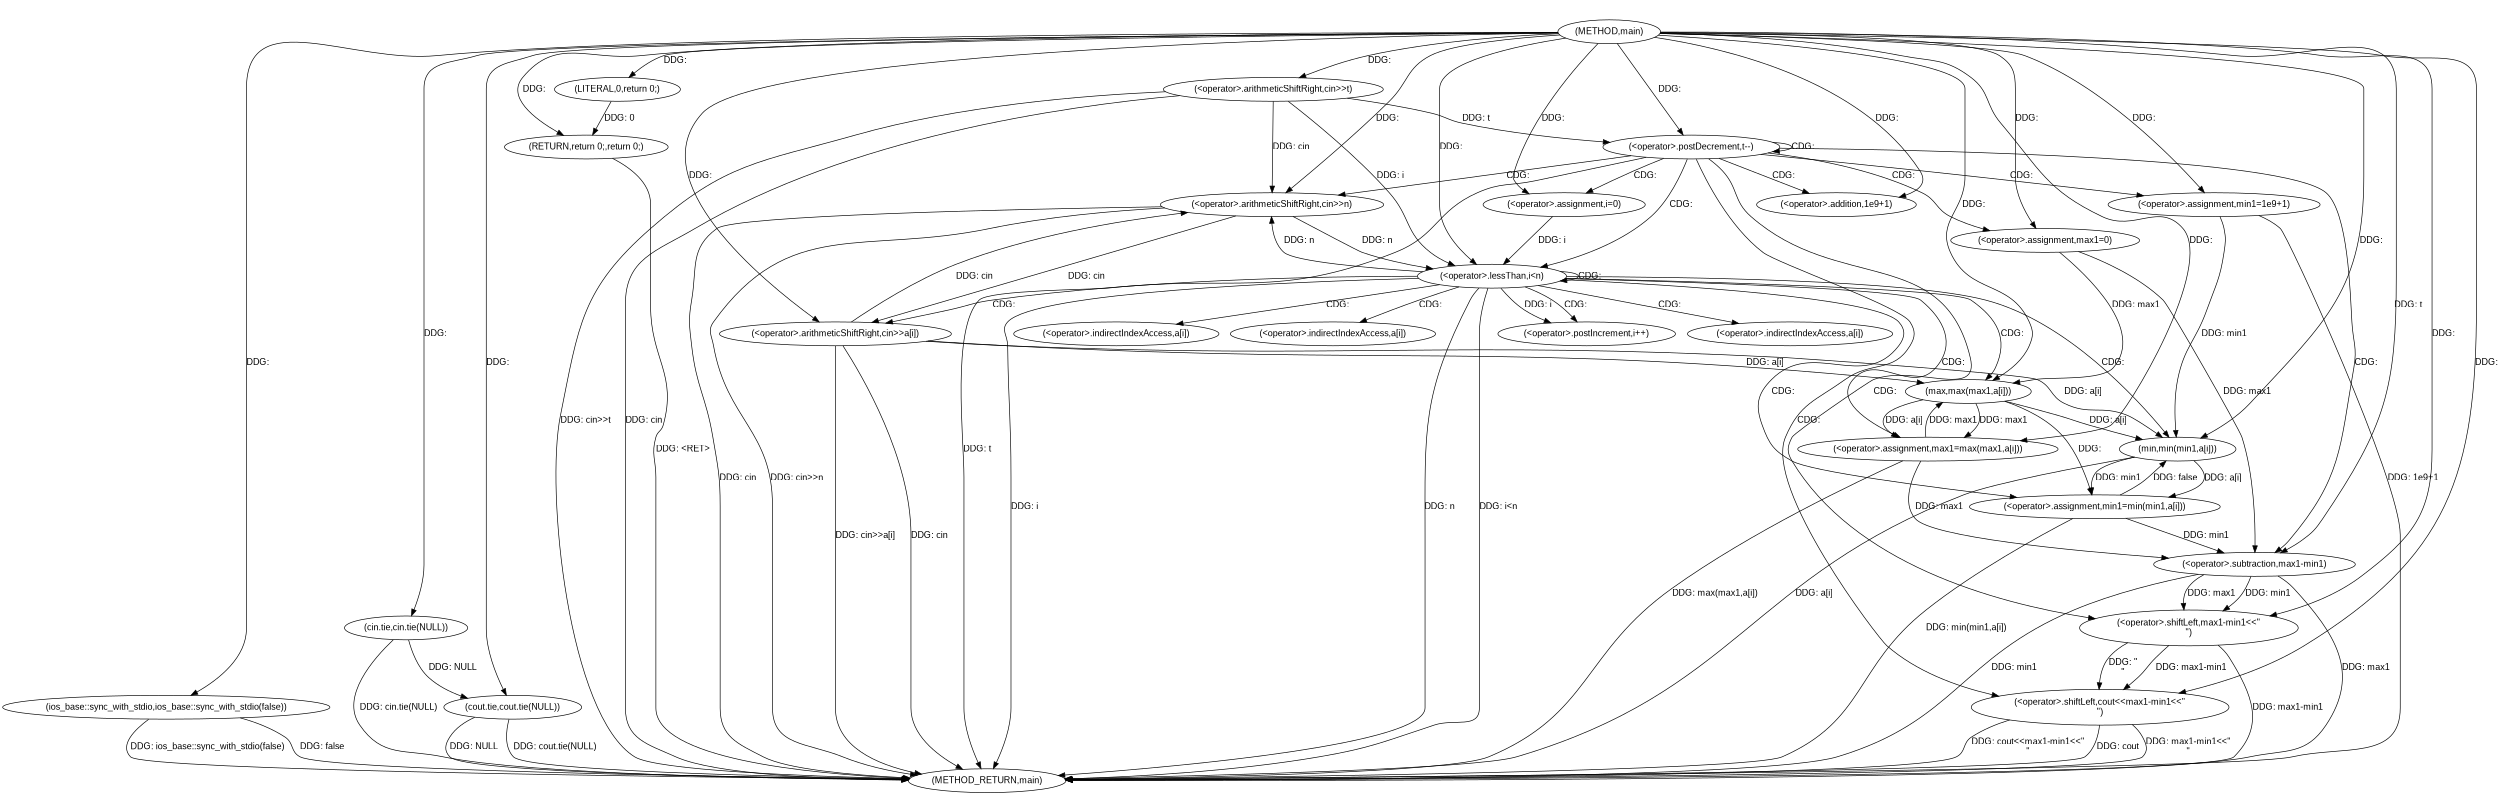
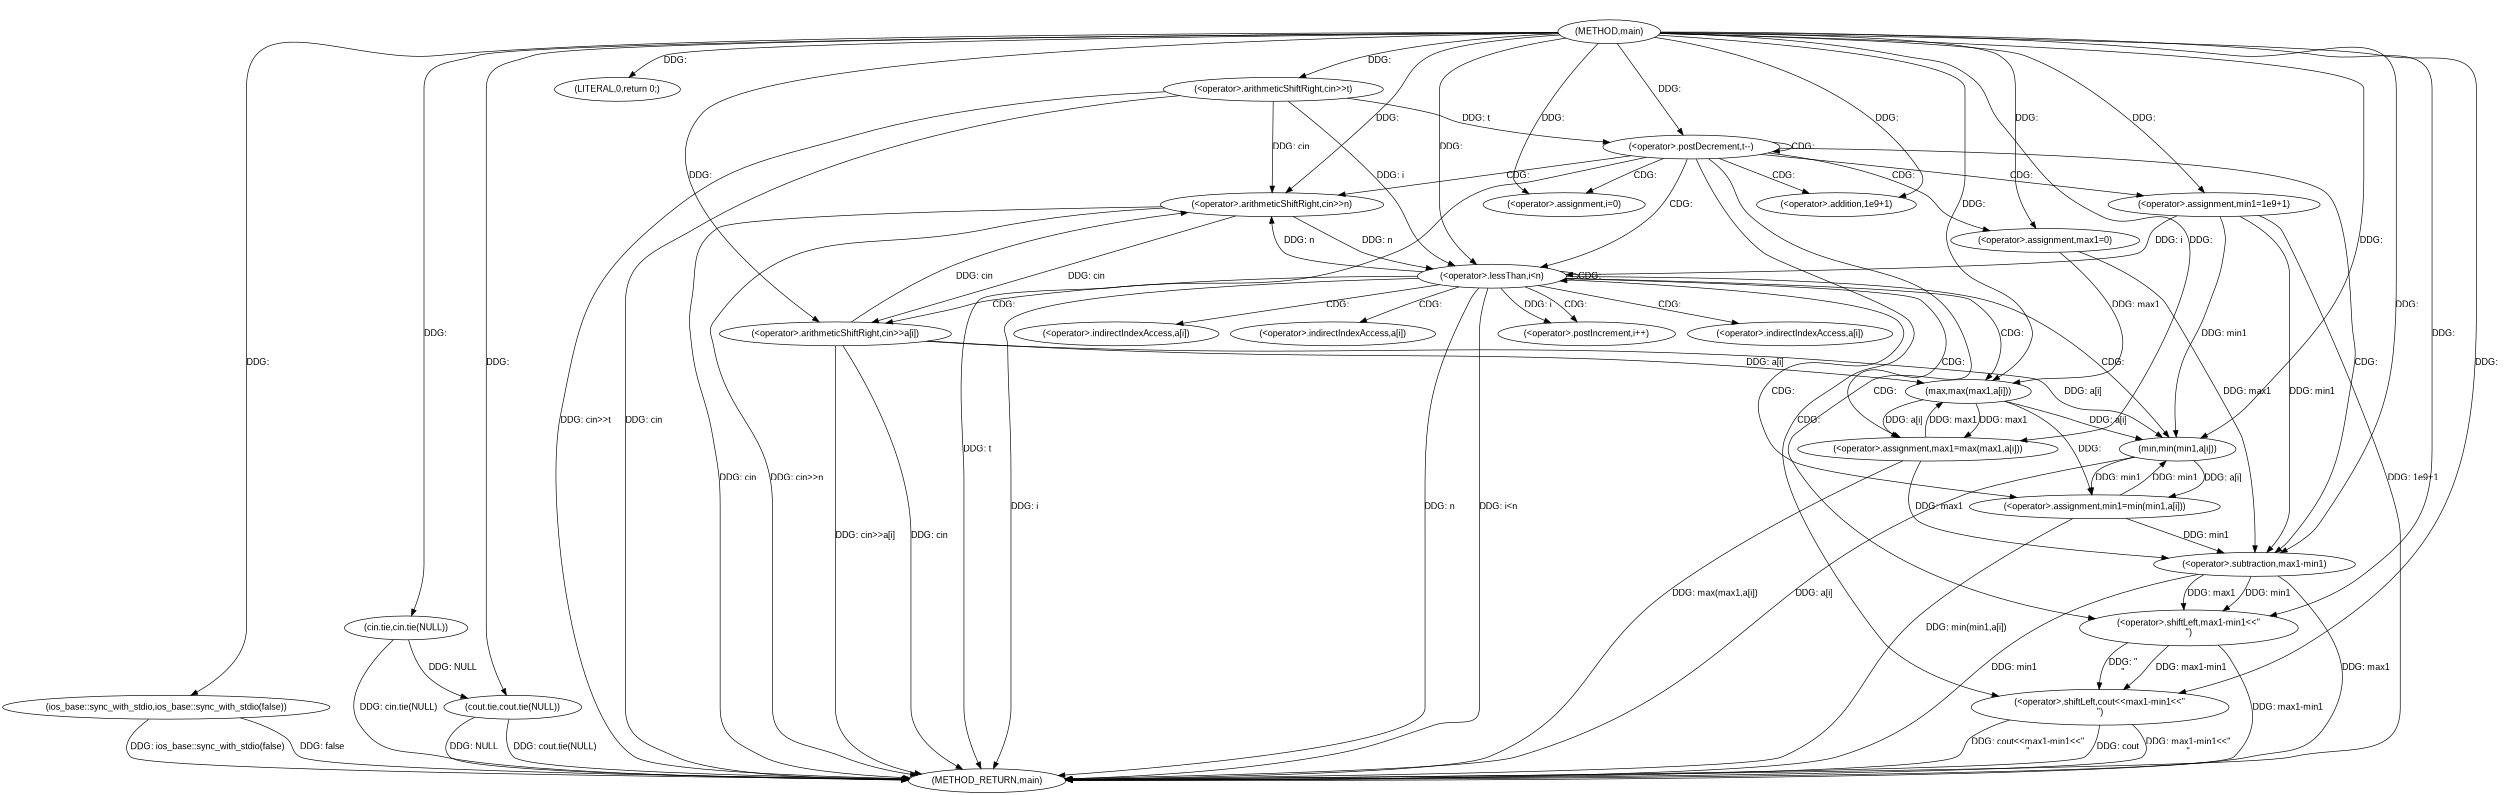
(586, 147) -> none
(1530, 238) -> (1884, 269)
(2409, 305) -> (2409, 305)
none -> (2290, 373)
(2175, 478) -> (2175, 478)
